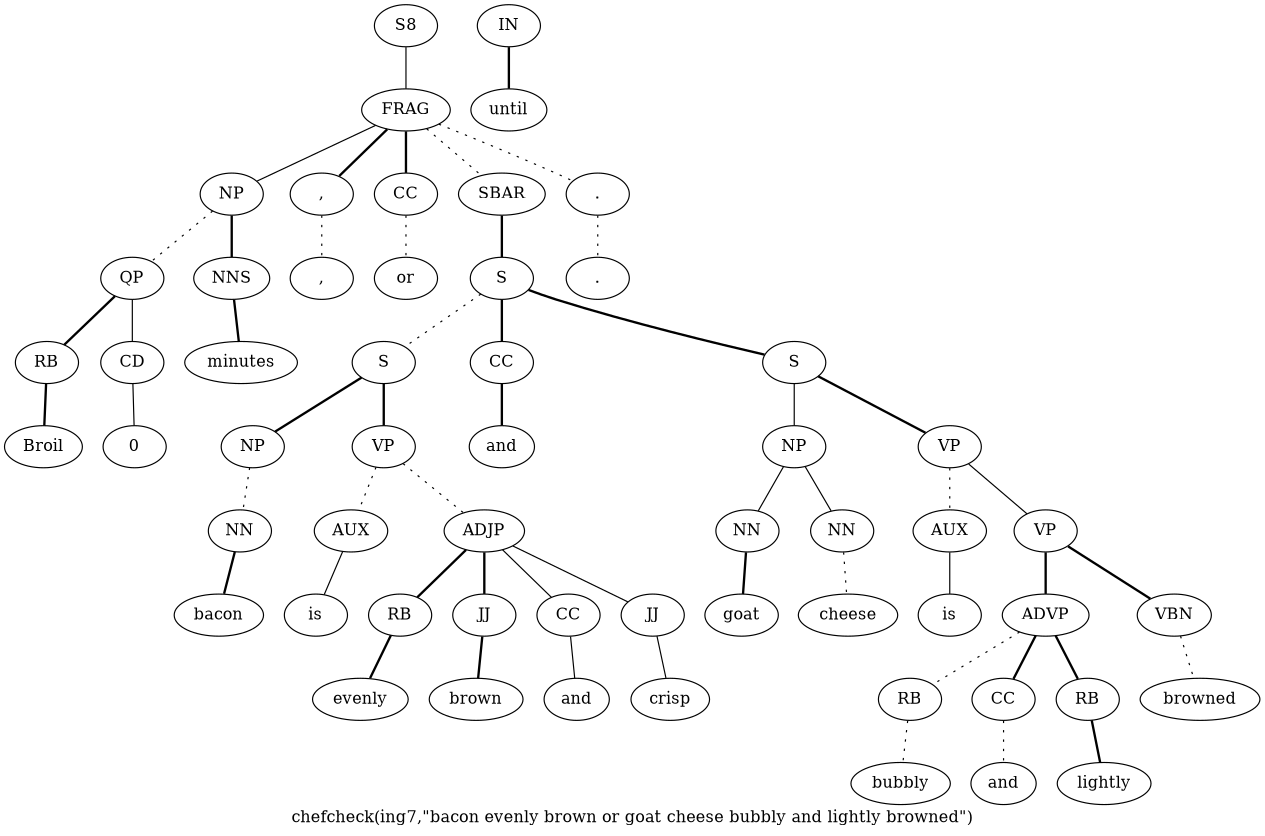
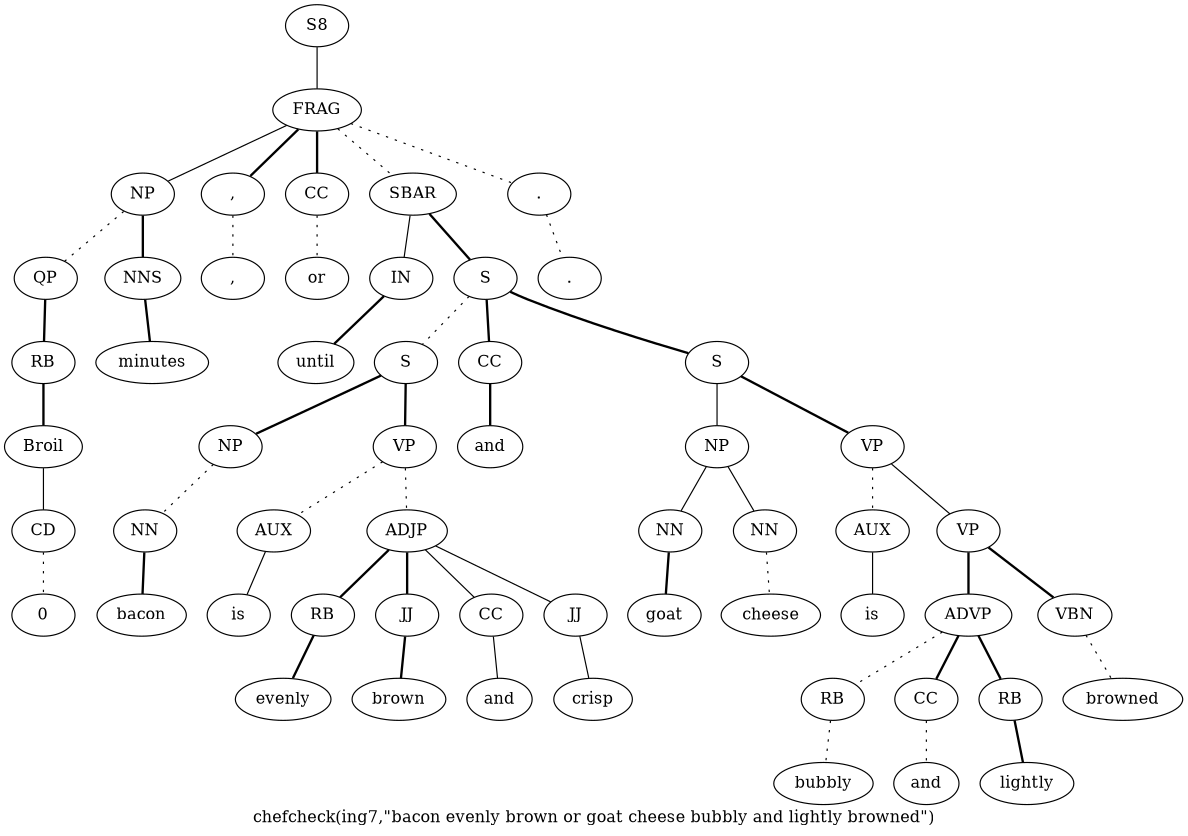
none -> (407, 236)
(132, 321) -> (43, 489)
(133, 405) -> (43, 573)
